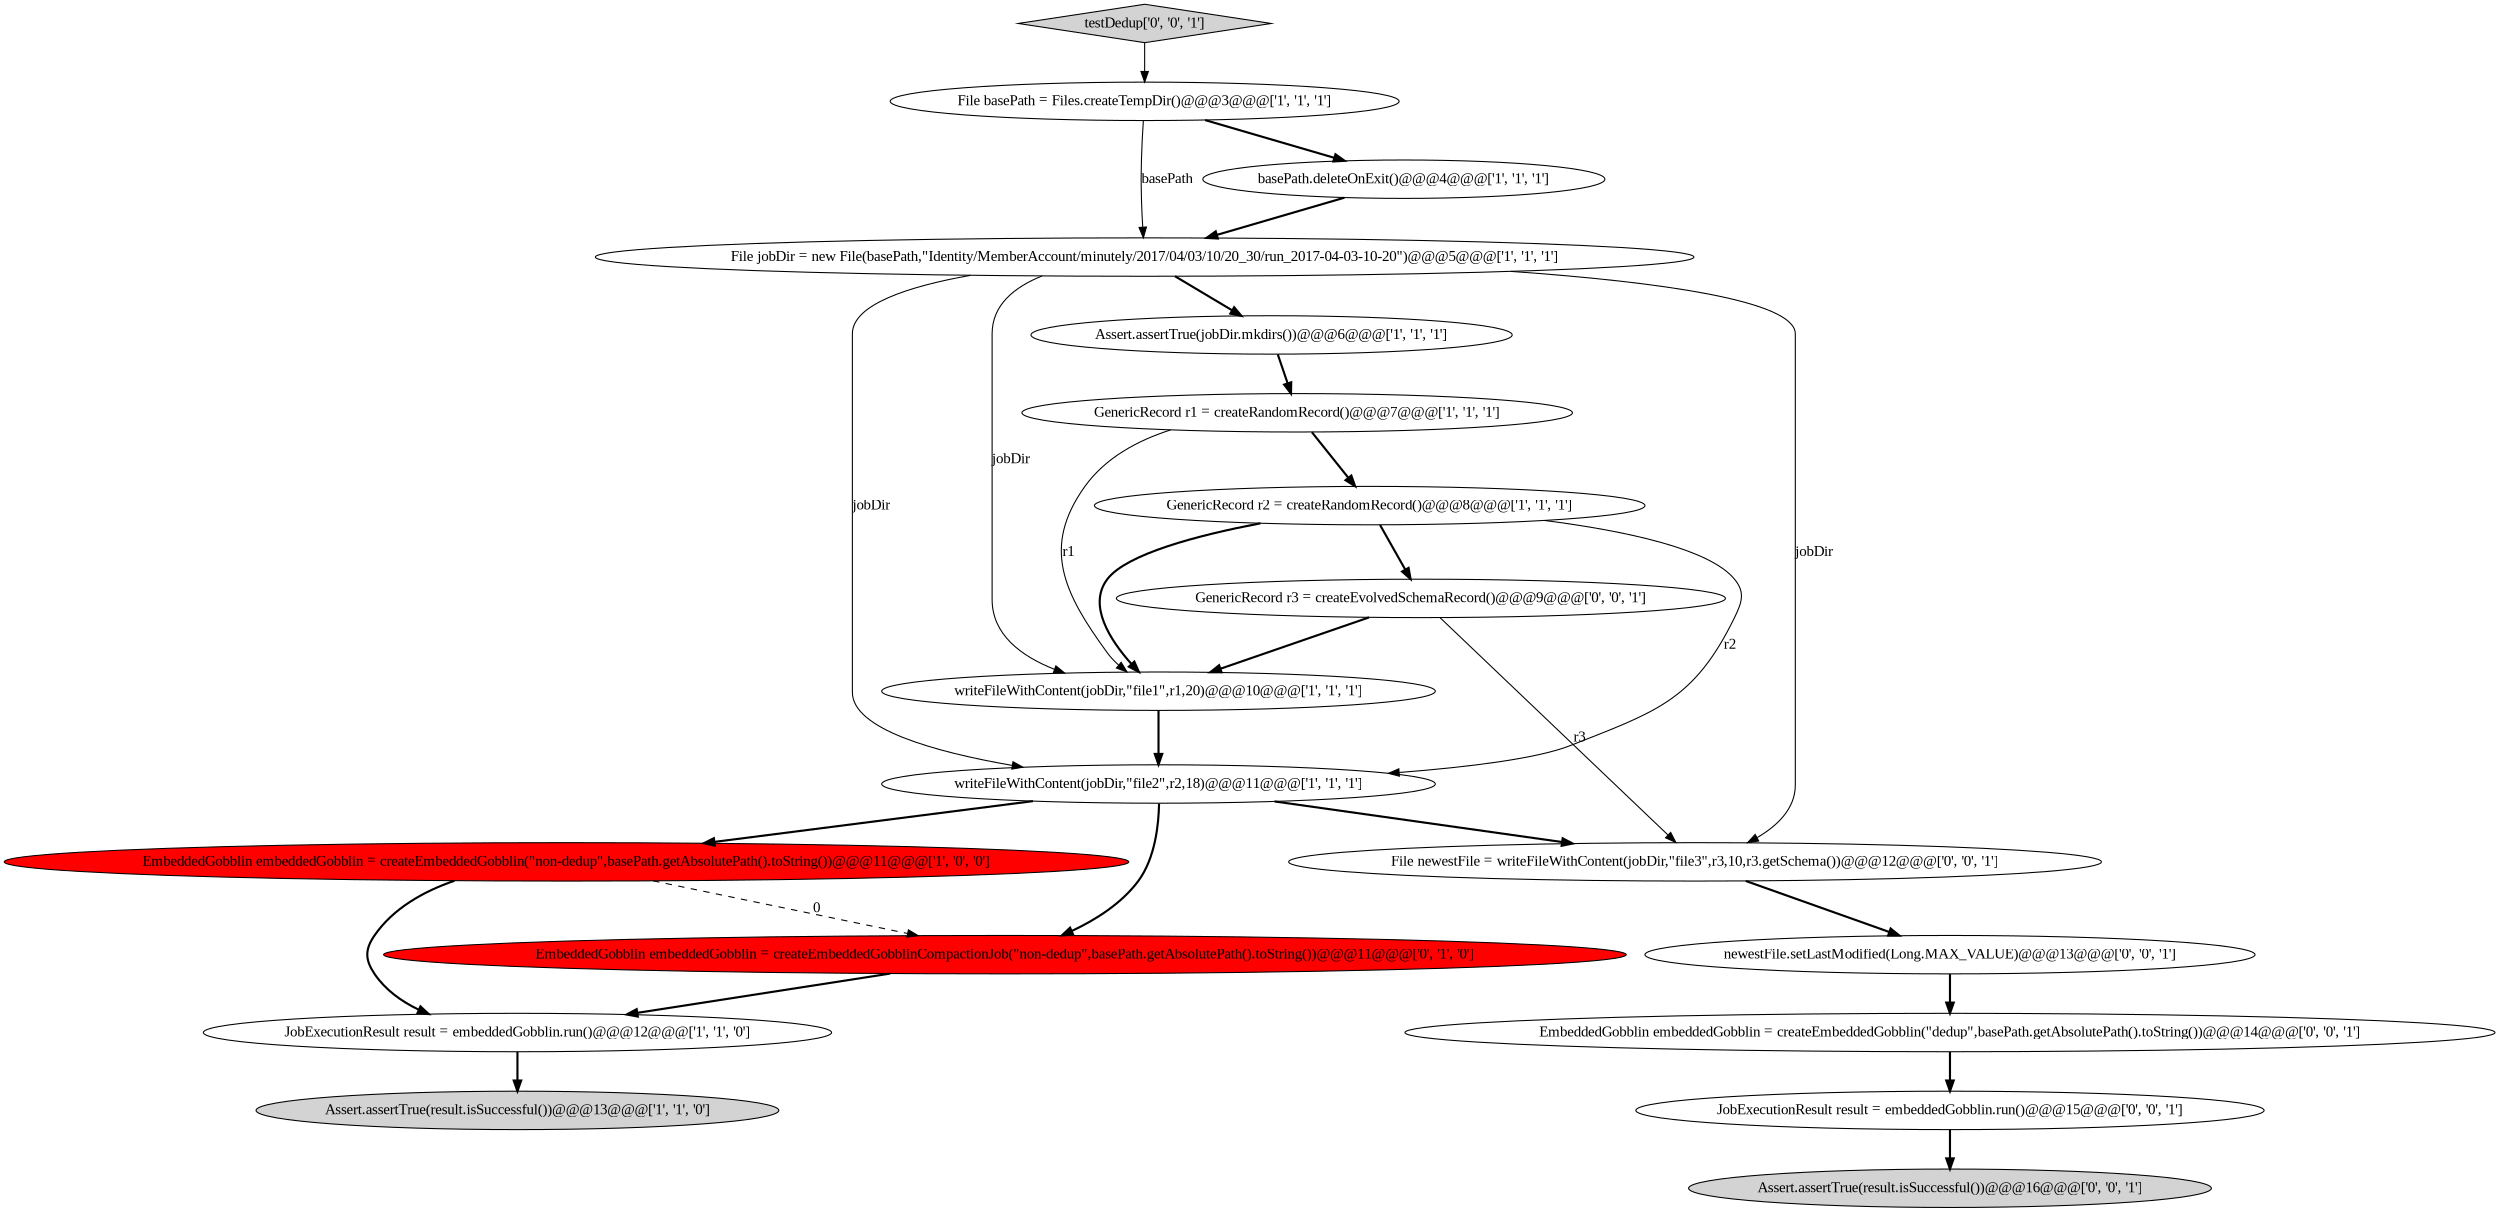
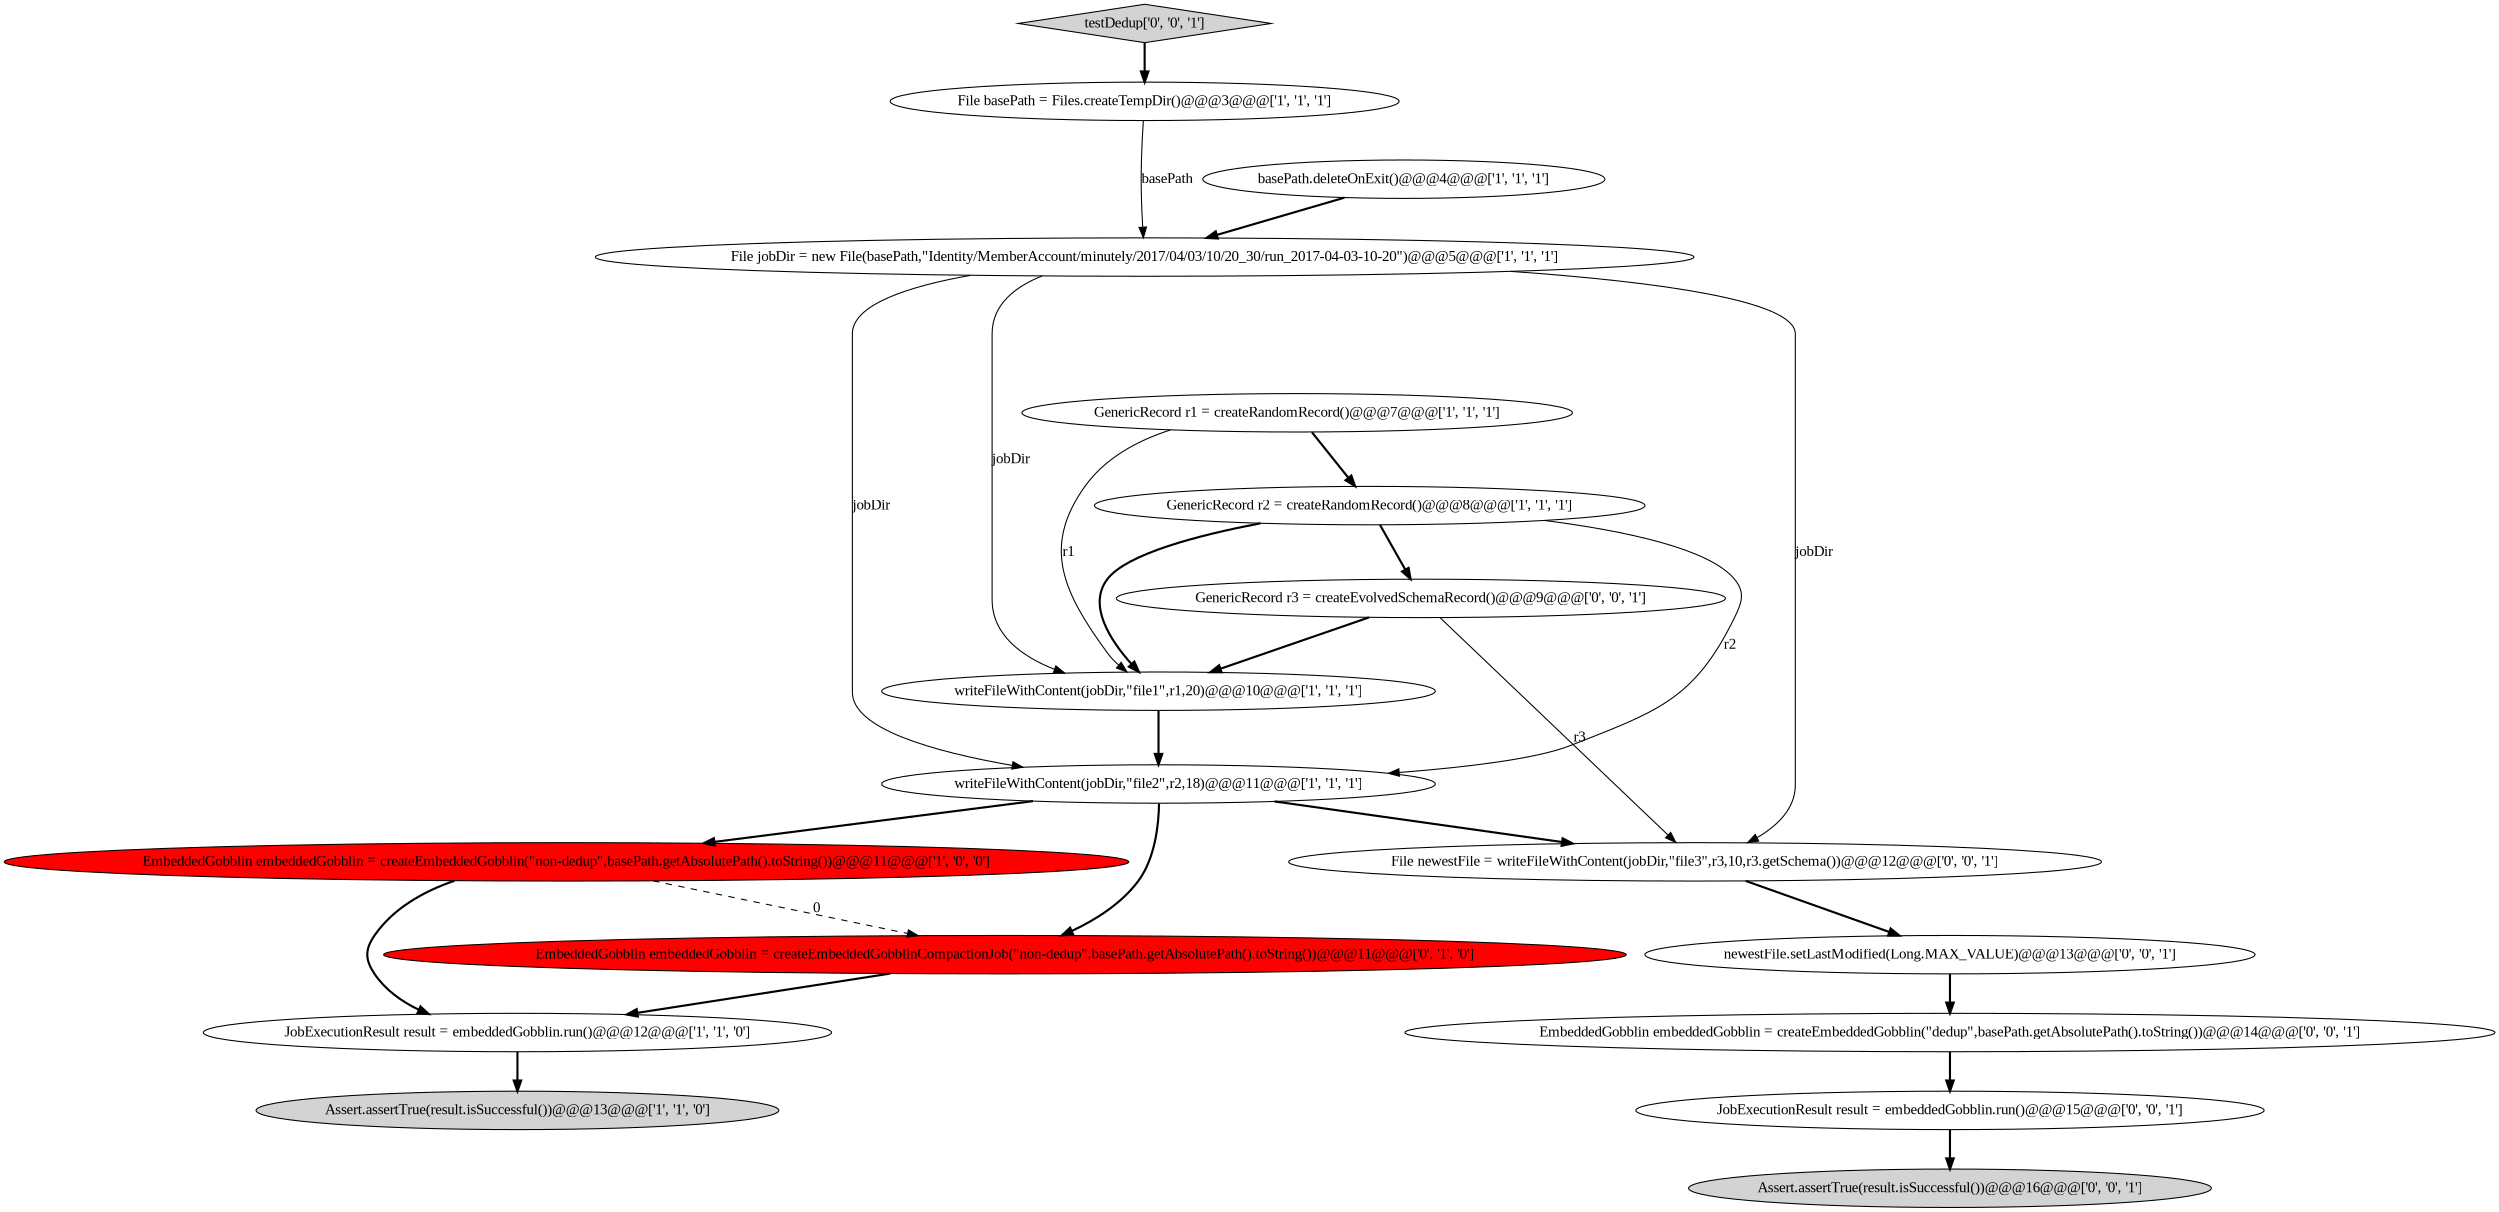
(1145, 57) -> (1145, 57)
(1270, 139) -> none
(1272, 335) -> none
